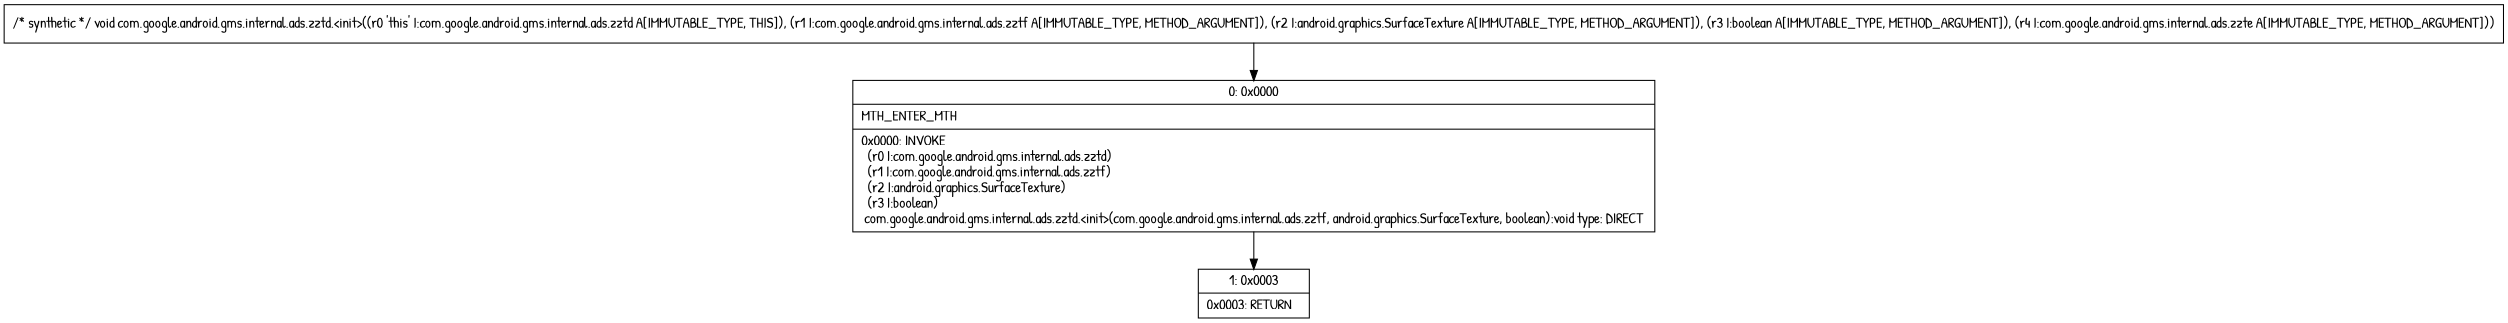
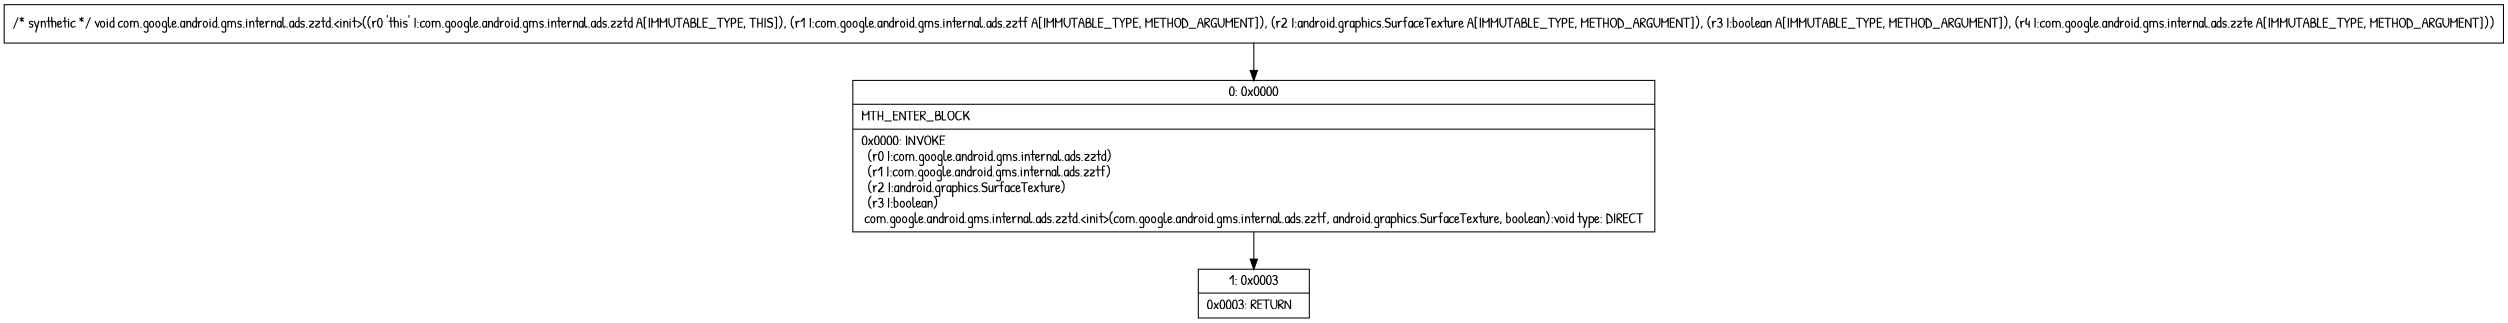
(909, 116) -> (916, 116)
